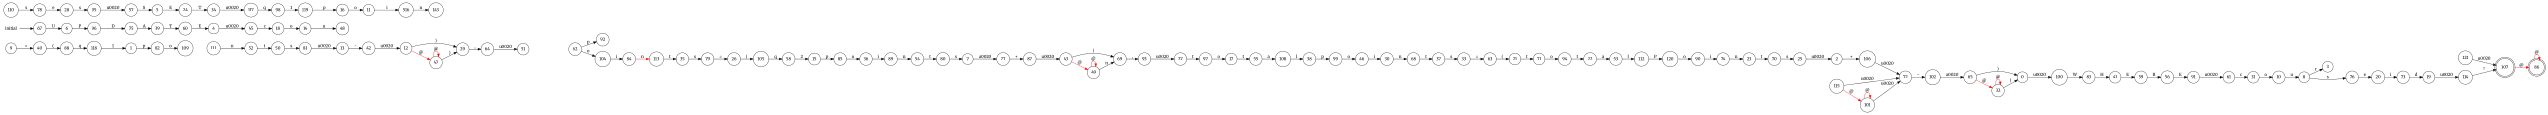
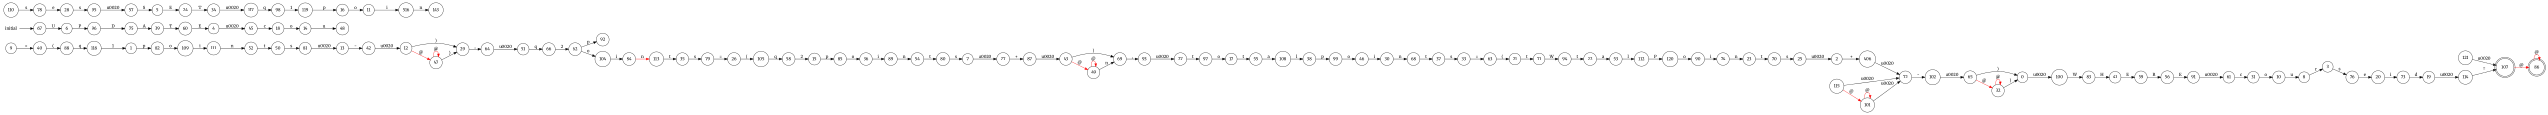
none -> (198, 48)
none -> (549, 49)
(1552, 57) -> (1552, 57)
(1867, 59) -> (1867, 59)
(2326, 80) -> (2338, 71)
